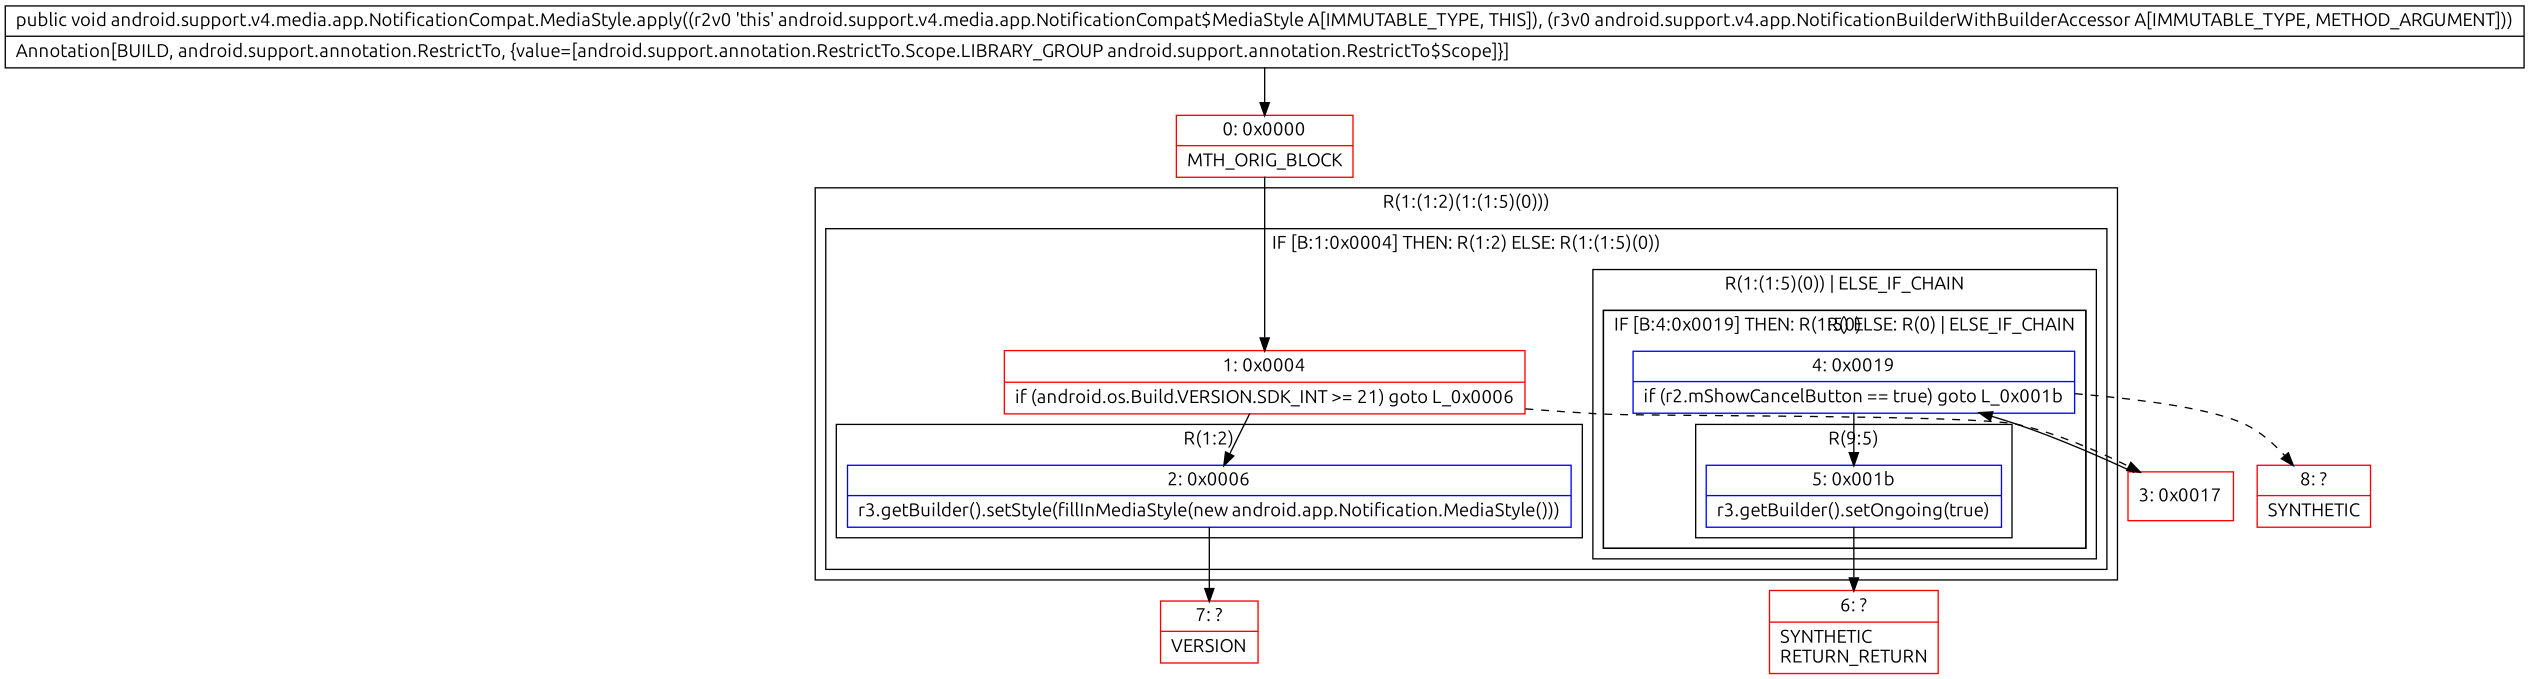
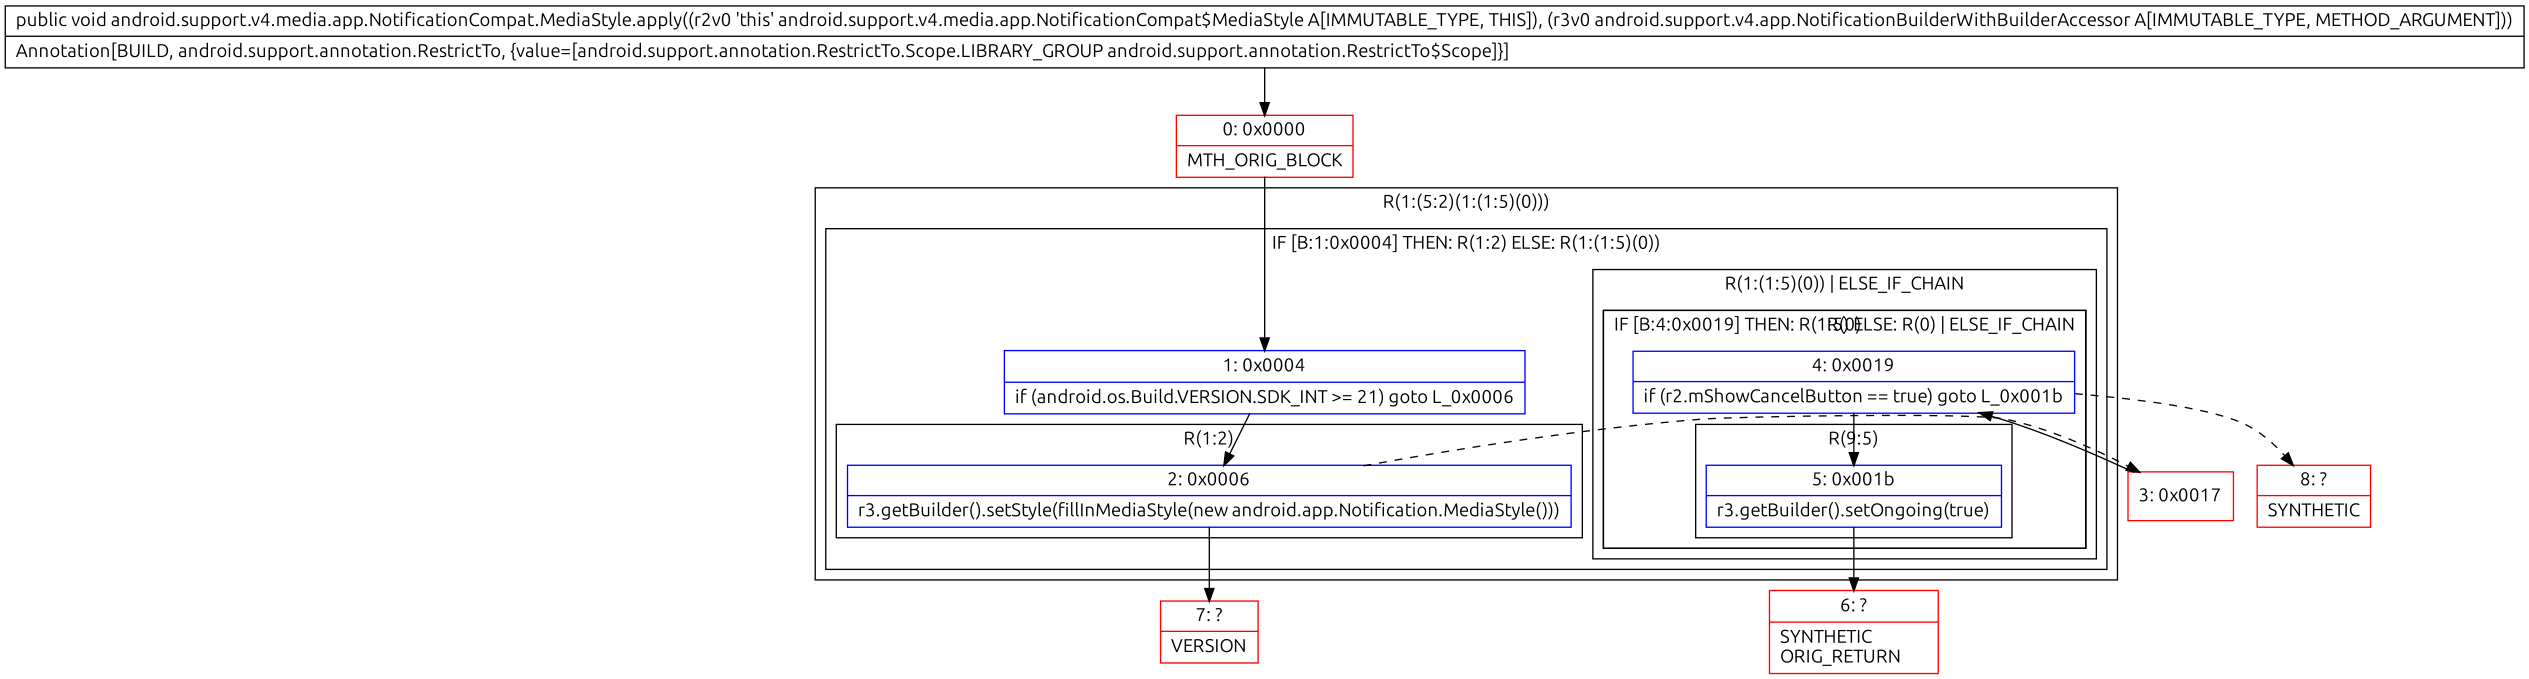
(1466, 203) -> (1466, 203)
(1265, 382) -> (1265, 382)
(1800, 416) -> (1787, 417)
(1854, 657) -> (1841, 657)
